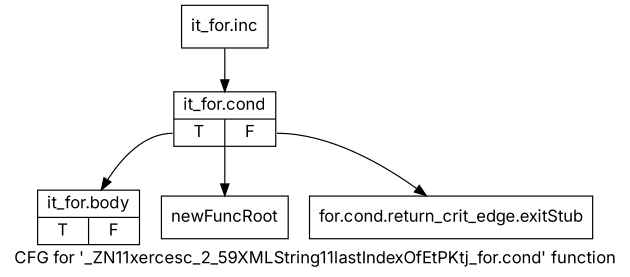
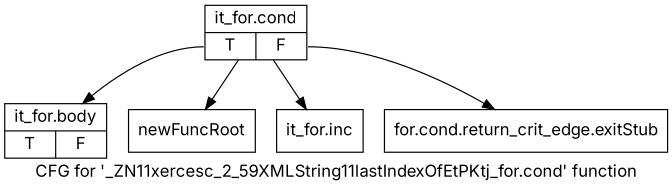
(225, 64) -> (286, 80)
